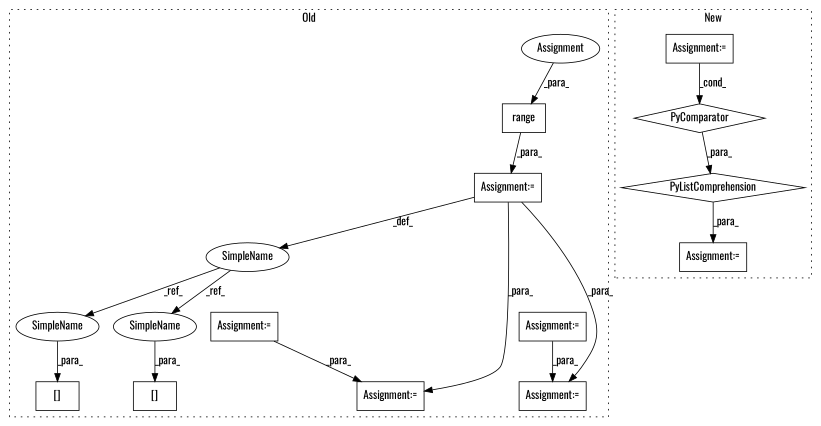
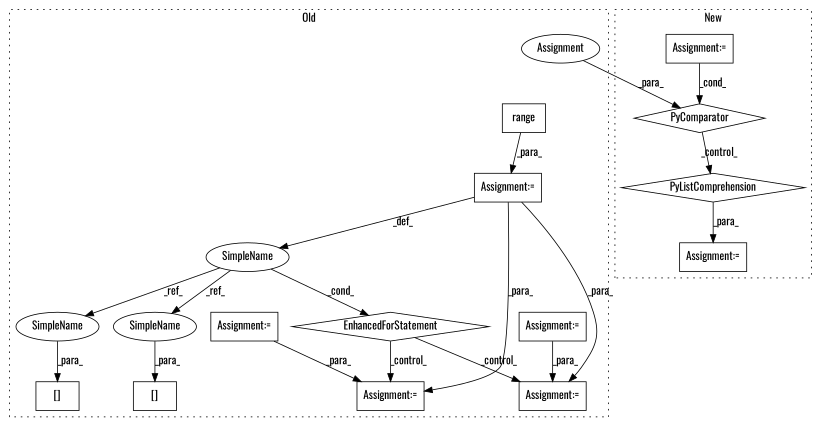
(544, 80) -> (628, 82)
(720, 153) -> (720, 153)
none -> (391, 327)
